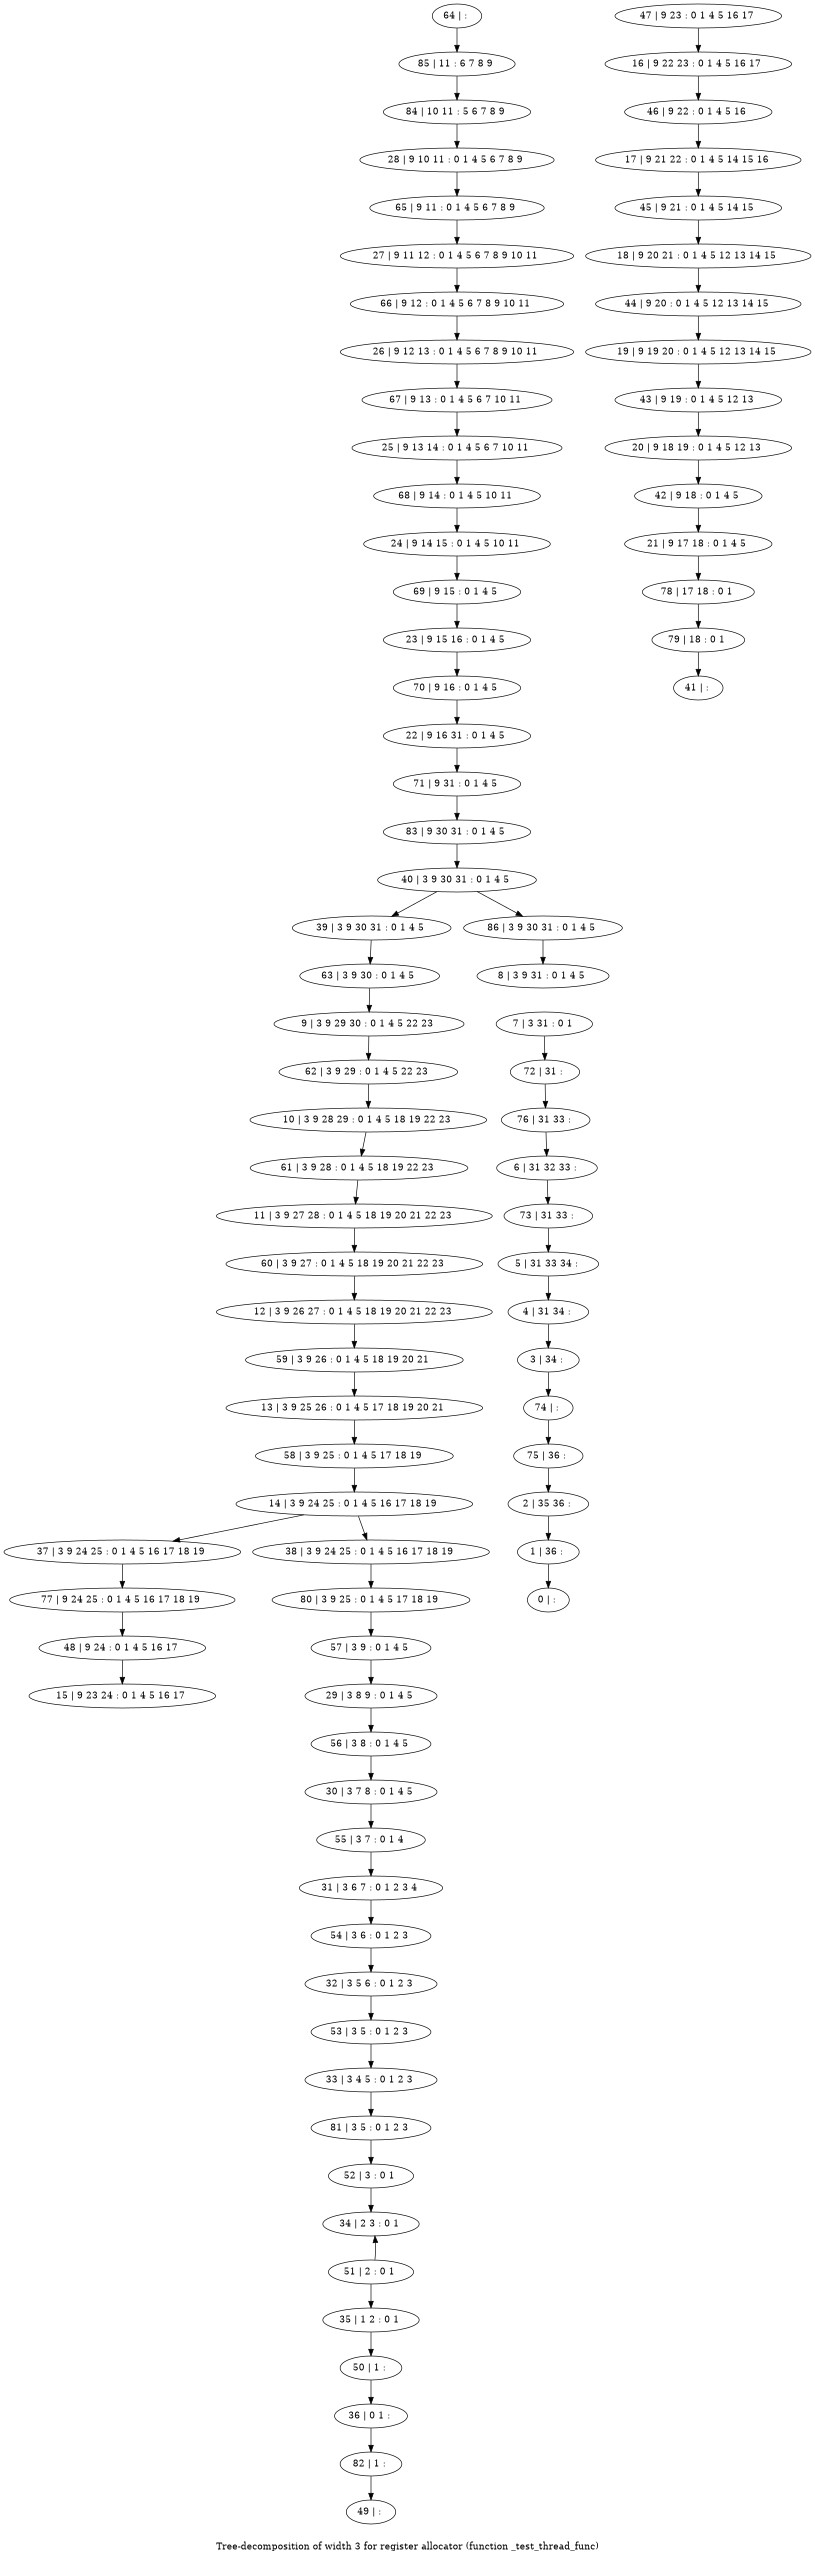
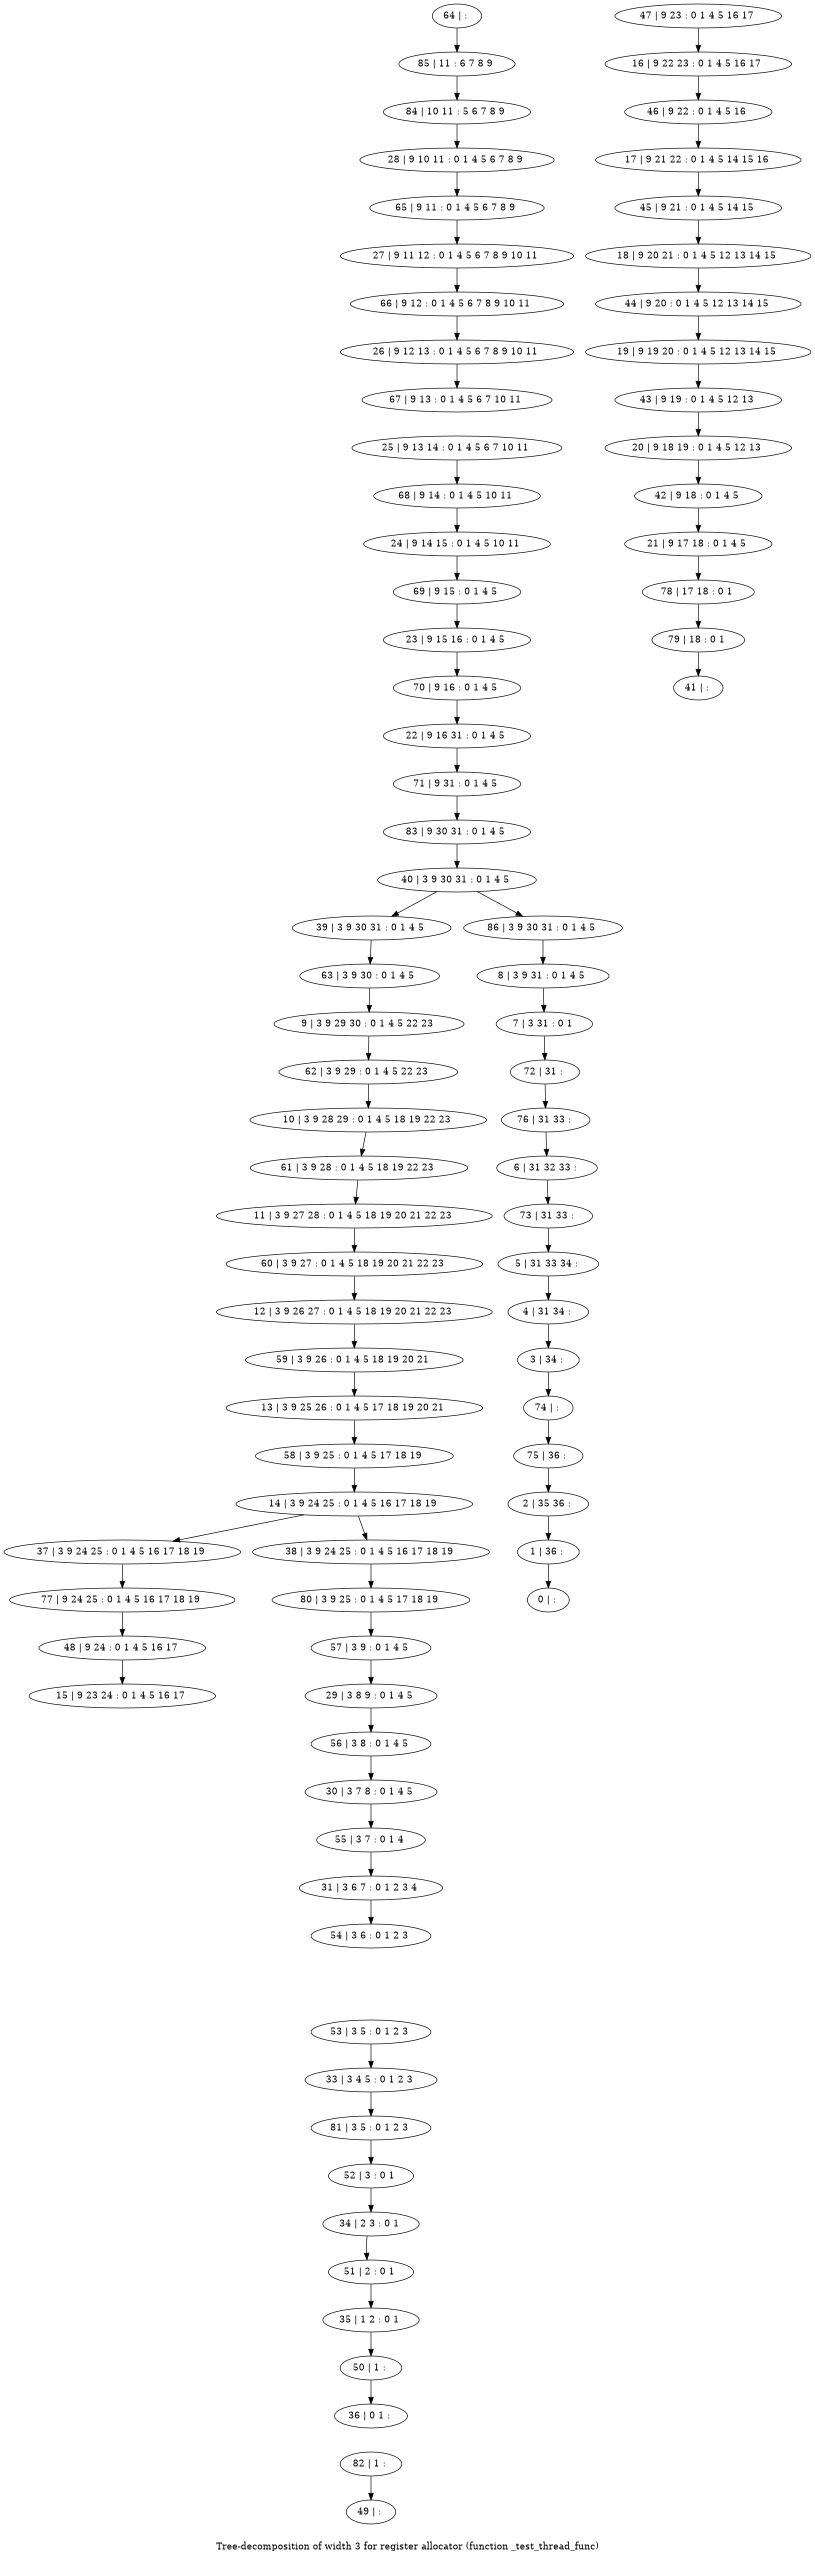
(457, 421) -> none
none -> (544, 997)
(371, 1984) -> none
(375, 2251) -> (367, 2245)
(371, 2437) -> none
